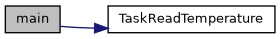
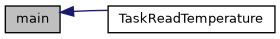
(77, 28) -> (91, 11)
